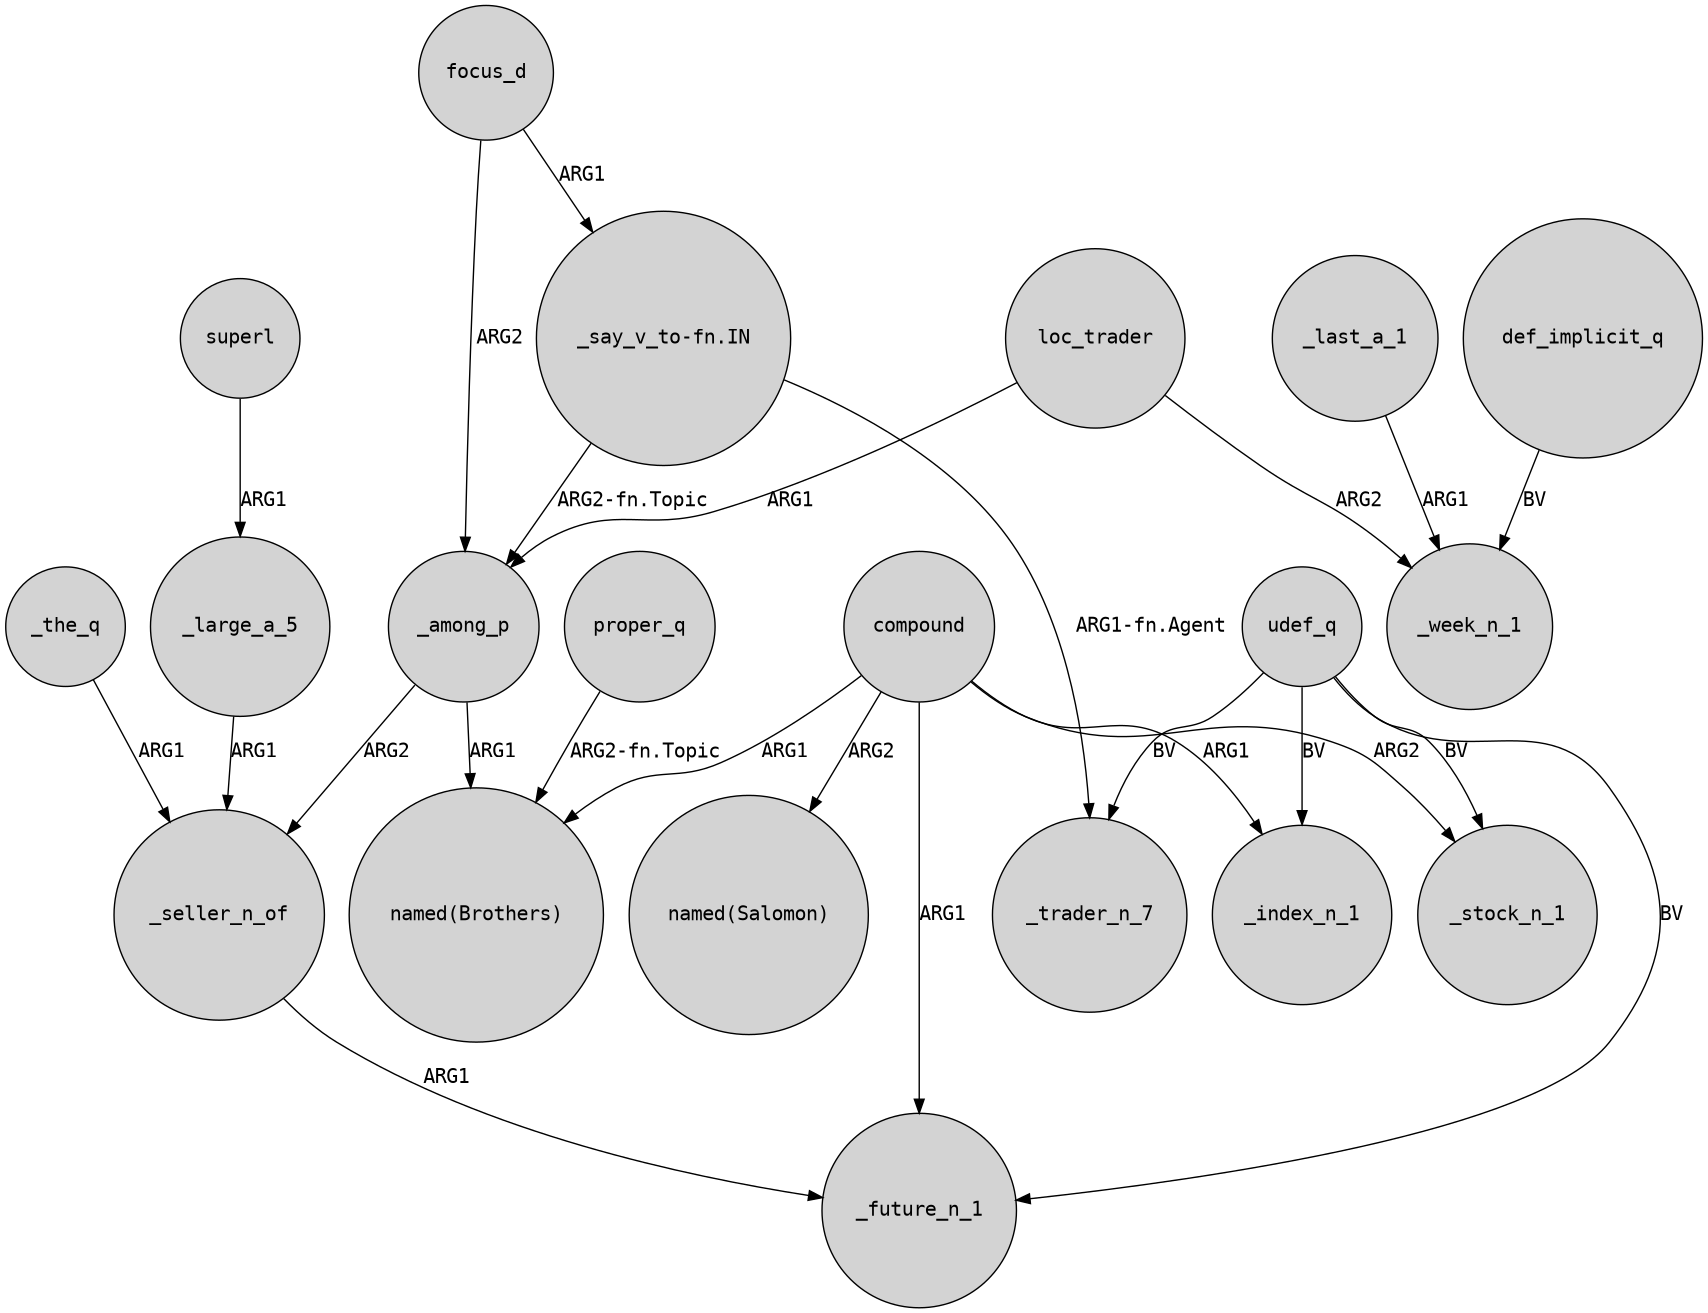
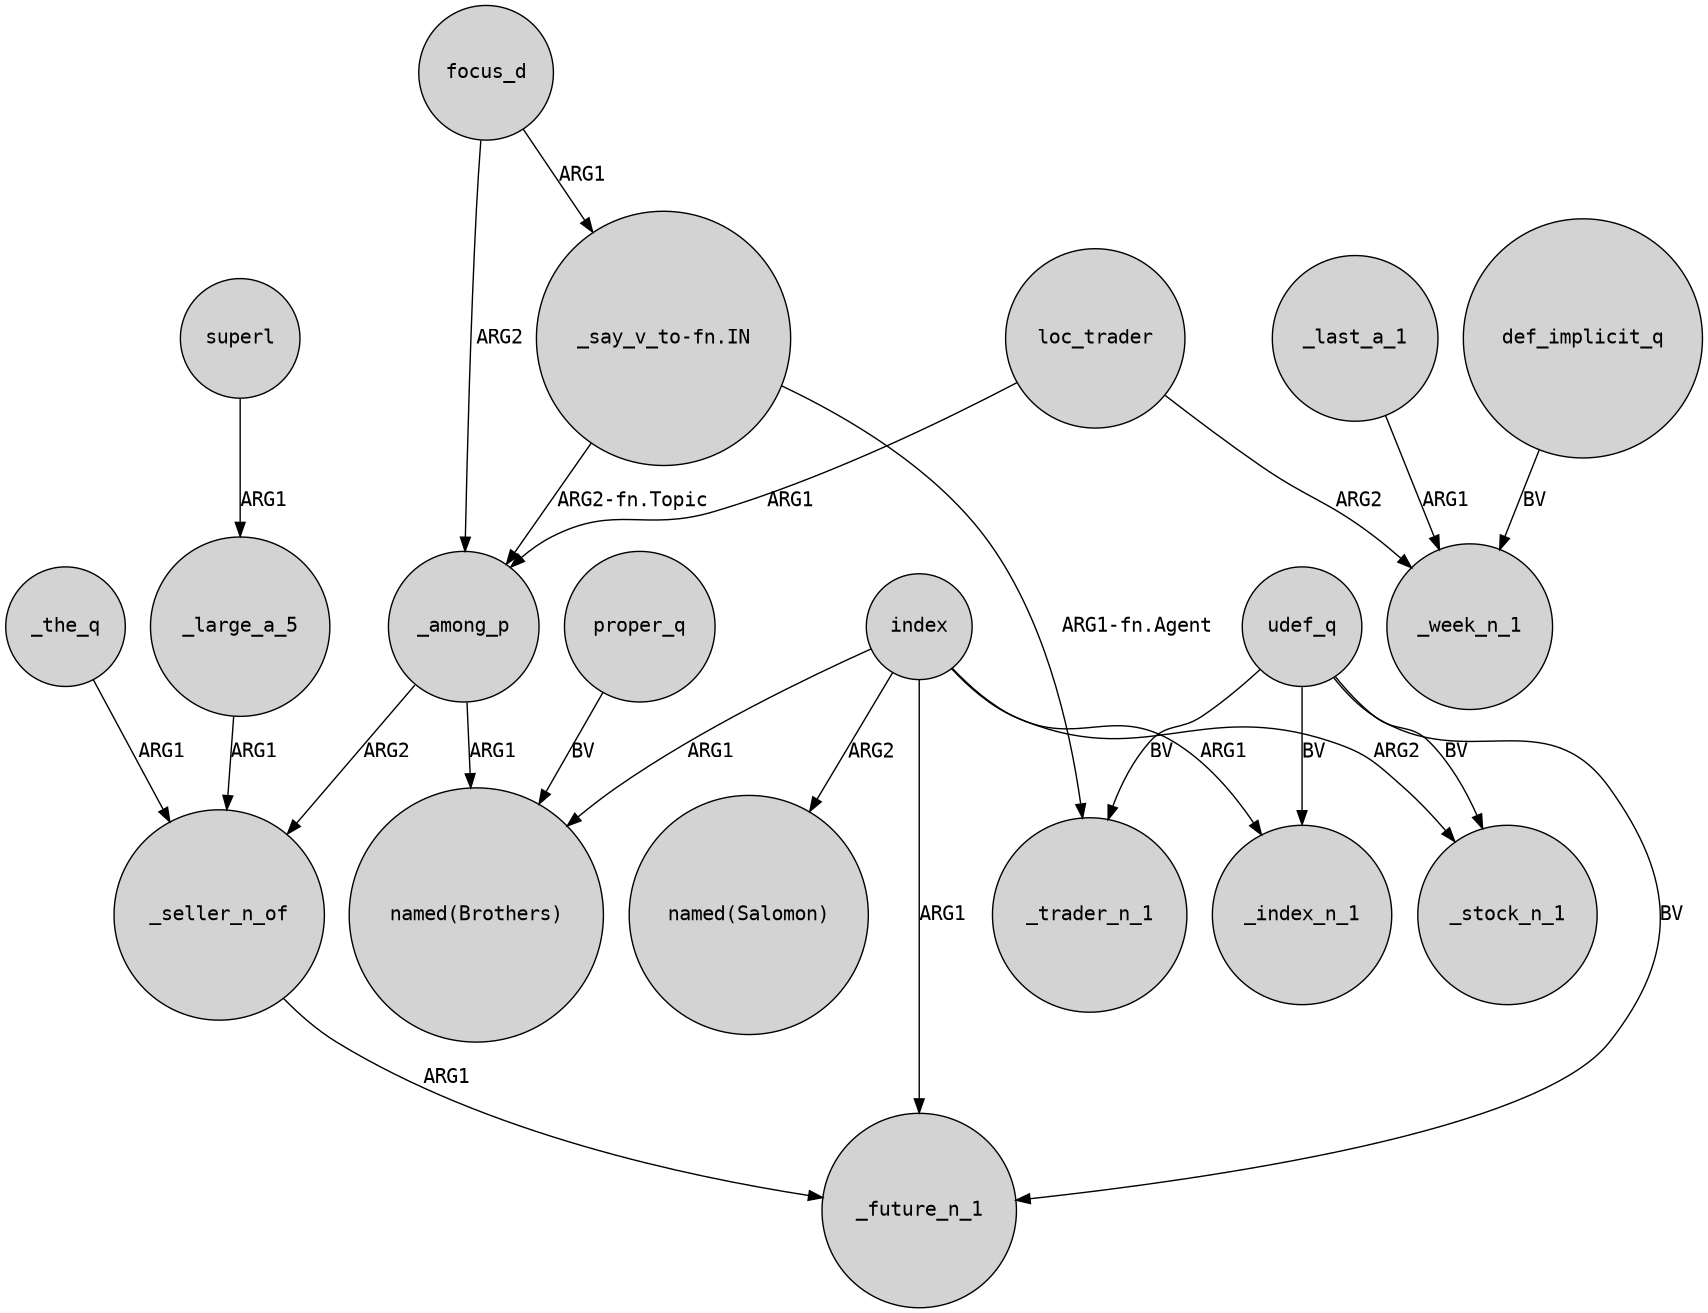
(919, 627) -> (919, 627)
(645, 752) -> (583, 752)
(1090, 915) -> (1090, 915)
